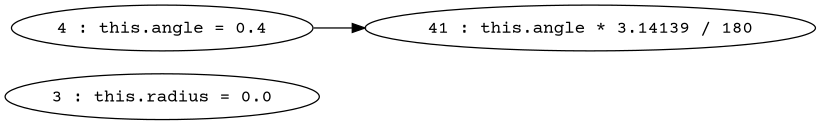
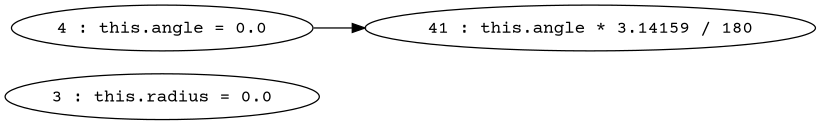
(162, 28) -> (162, 28)
(590, 28) -> (590, 28)
